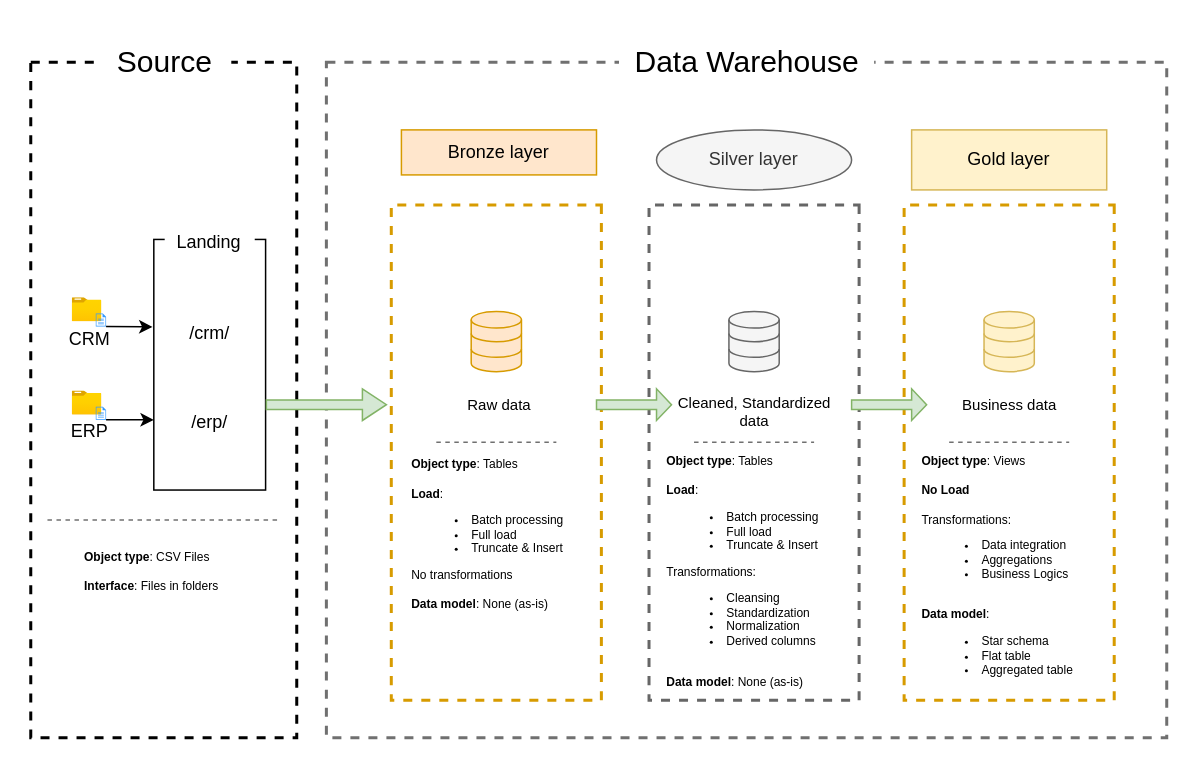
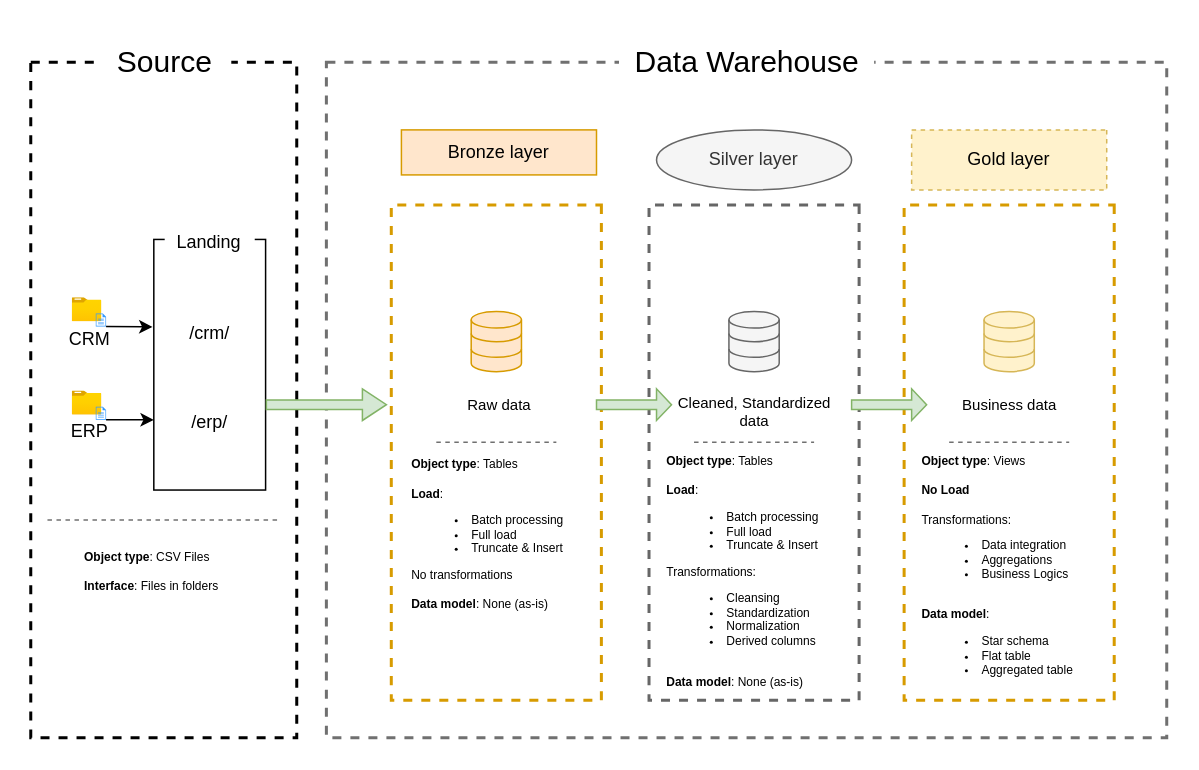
(1009, 160) -> (1009, 160)
